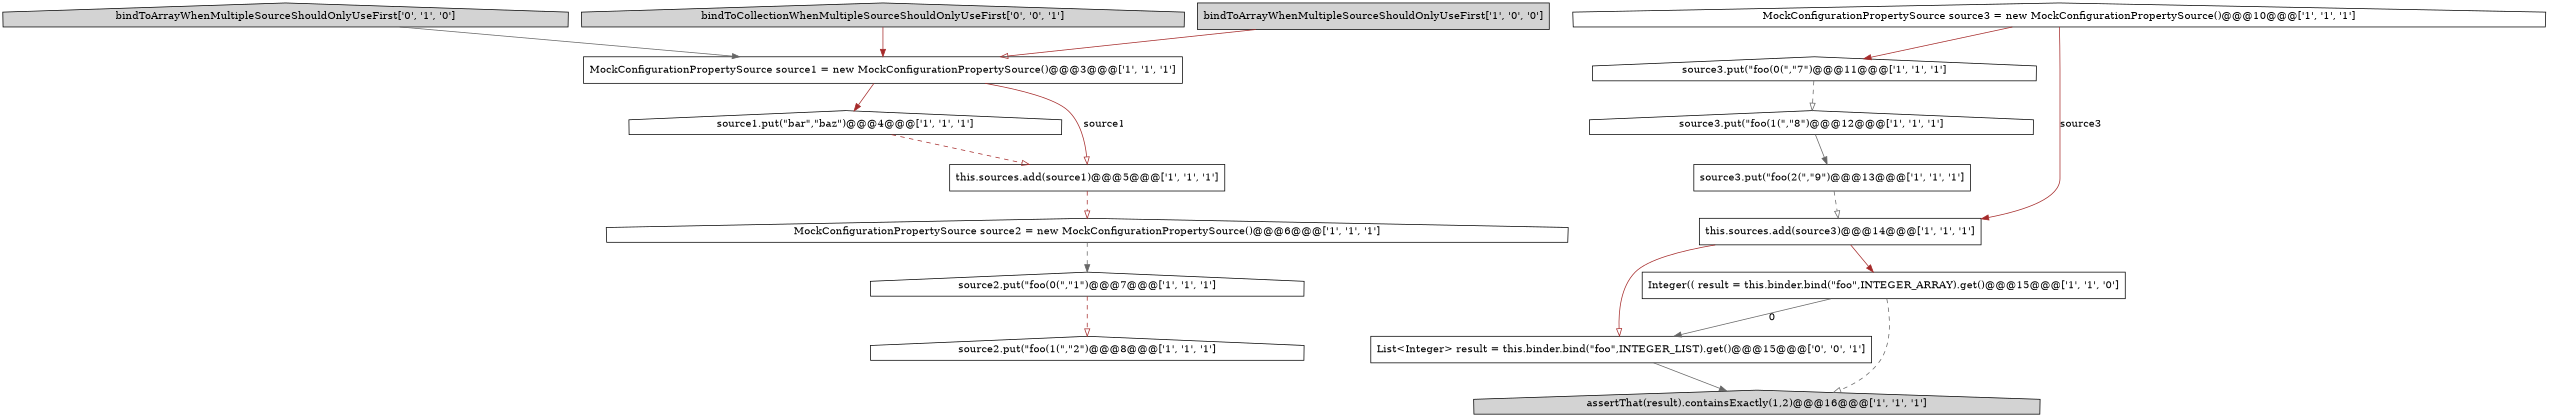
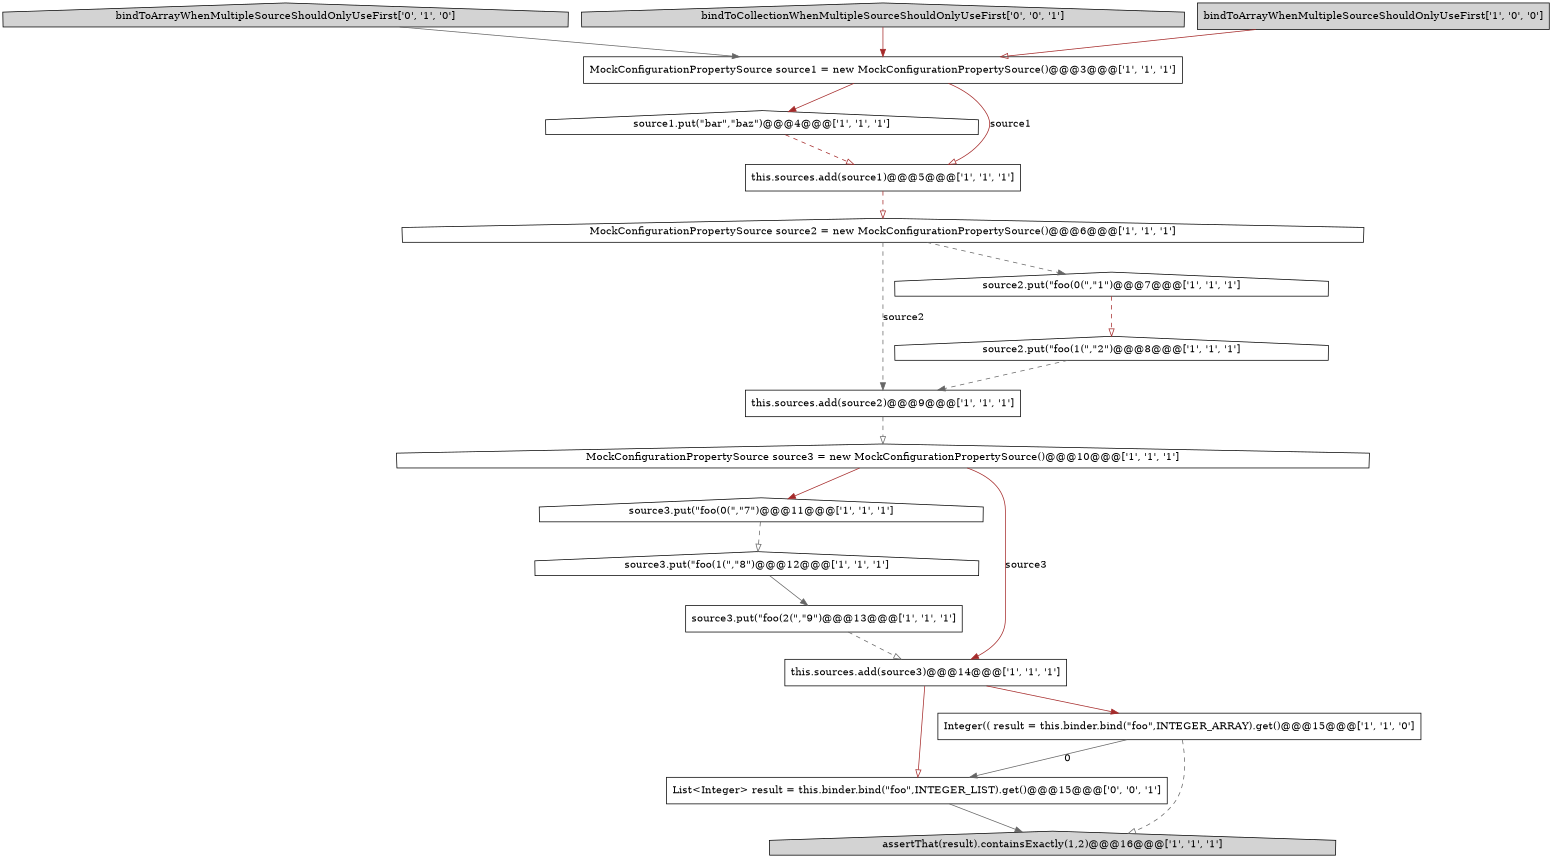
none -> (883, 403)
